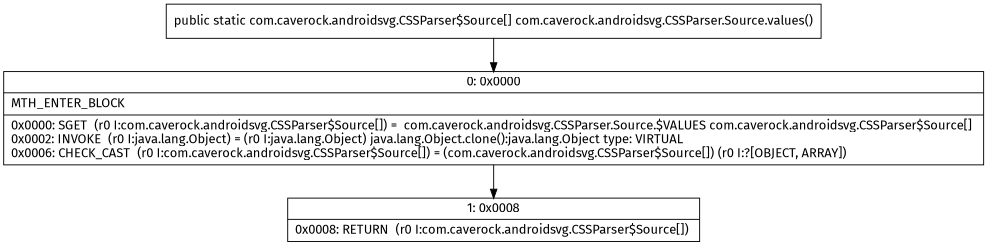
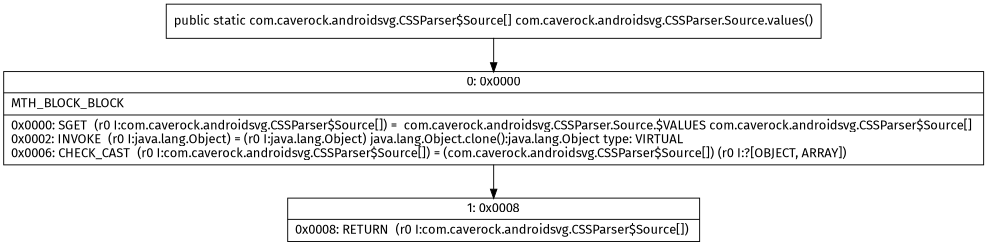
(68, 103) -> (68, 103)
